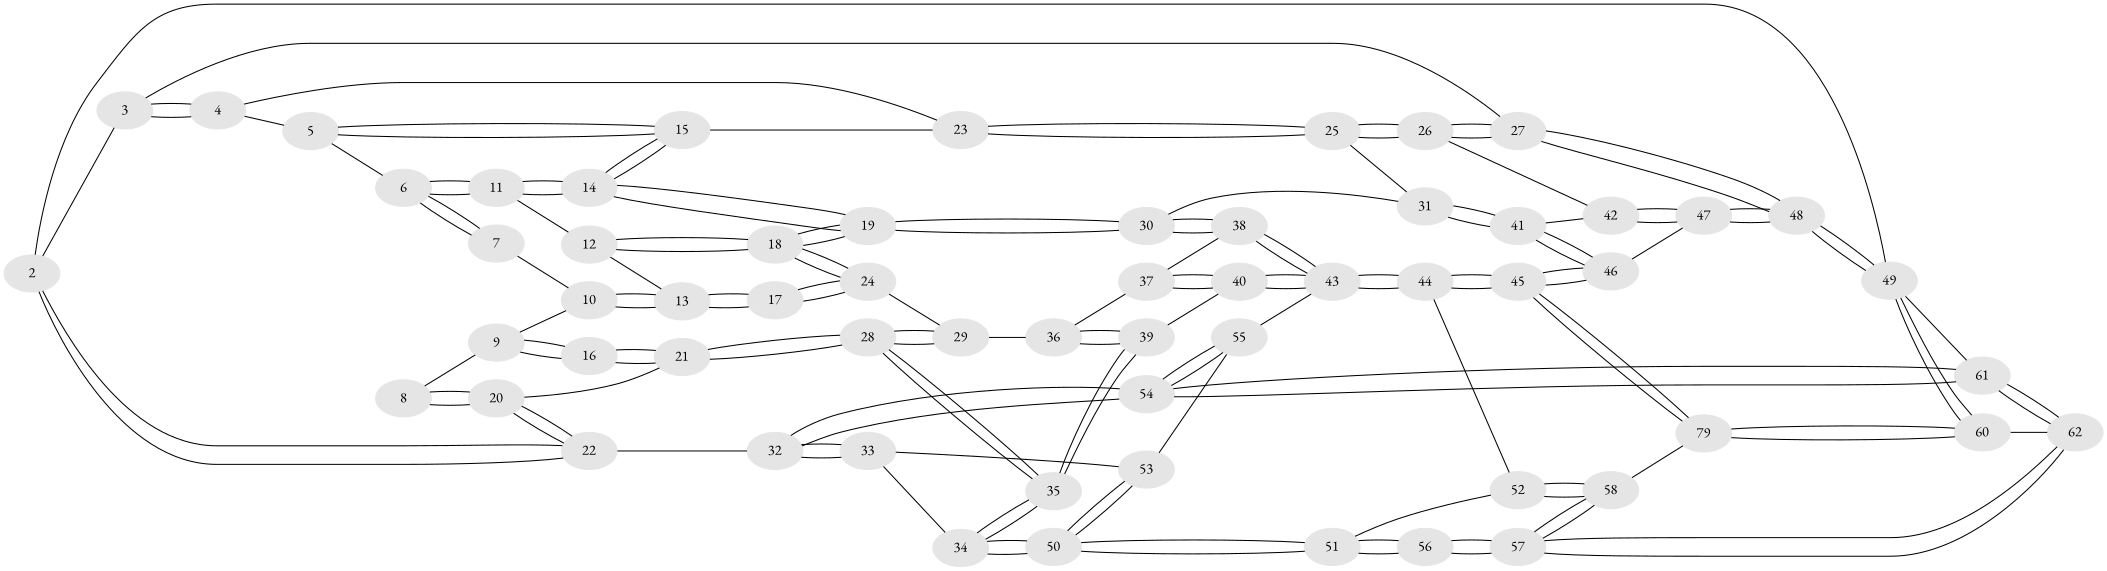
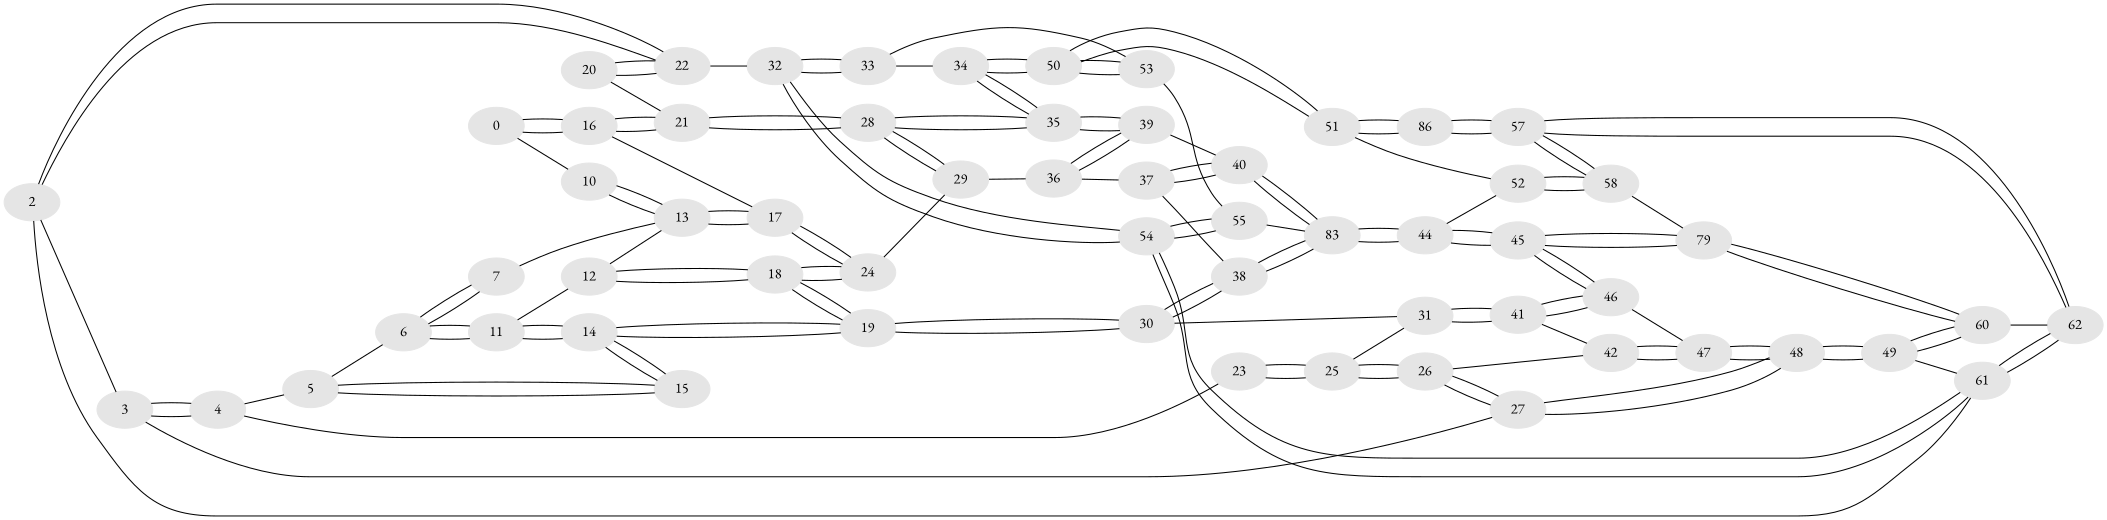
(962, 4) -> (926, 516)
(821, 130) -> none
none -> (682, 172)
(543, 272) -> (586, 241)
(1332, 282) -> (1332, 235)
(496, 343) -> (496, 126)
(403, 398) -> none
(1425, 547) -> (1425, 127)
